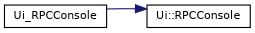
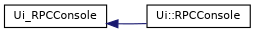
(121, 9) -> (132, 24)
